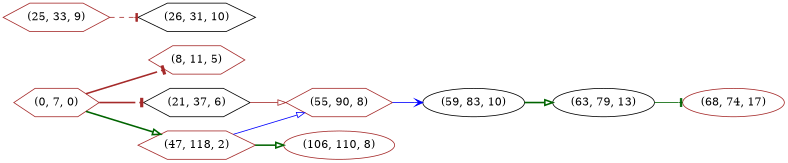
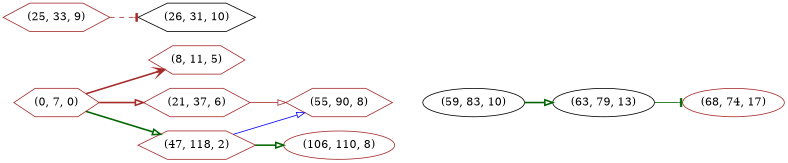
(122, 83) -> (122, 83)
(117, 103) -> (117, 103)
(197, 103) -> (197, 103)
(404, 103) -> none
